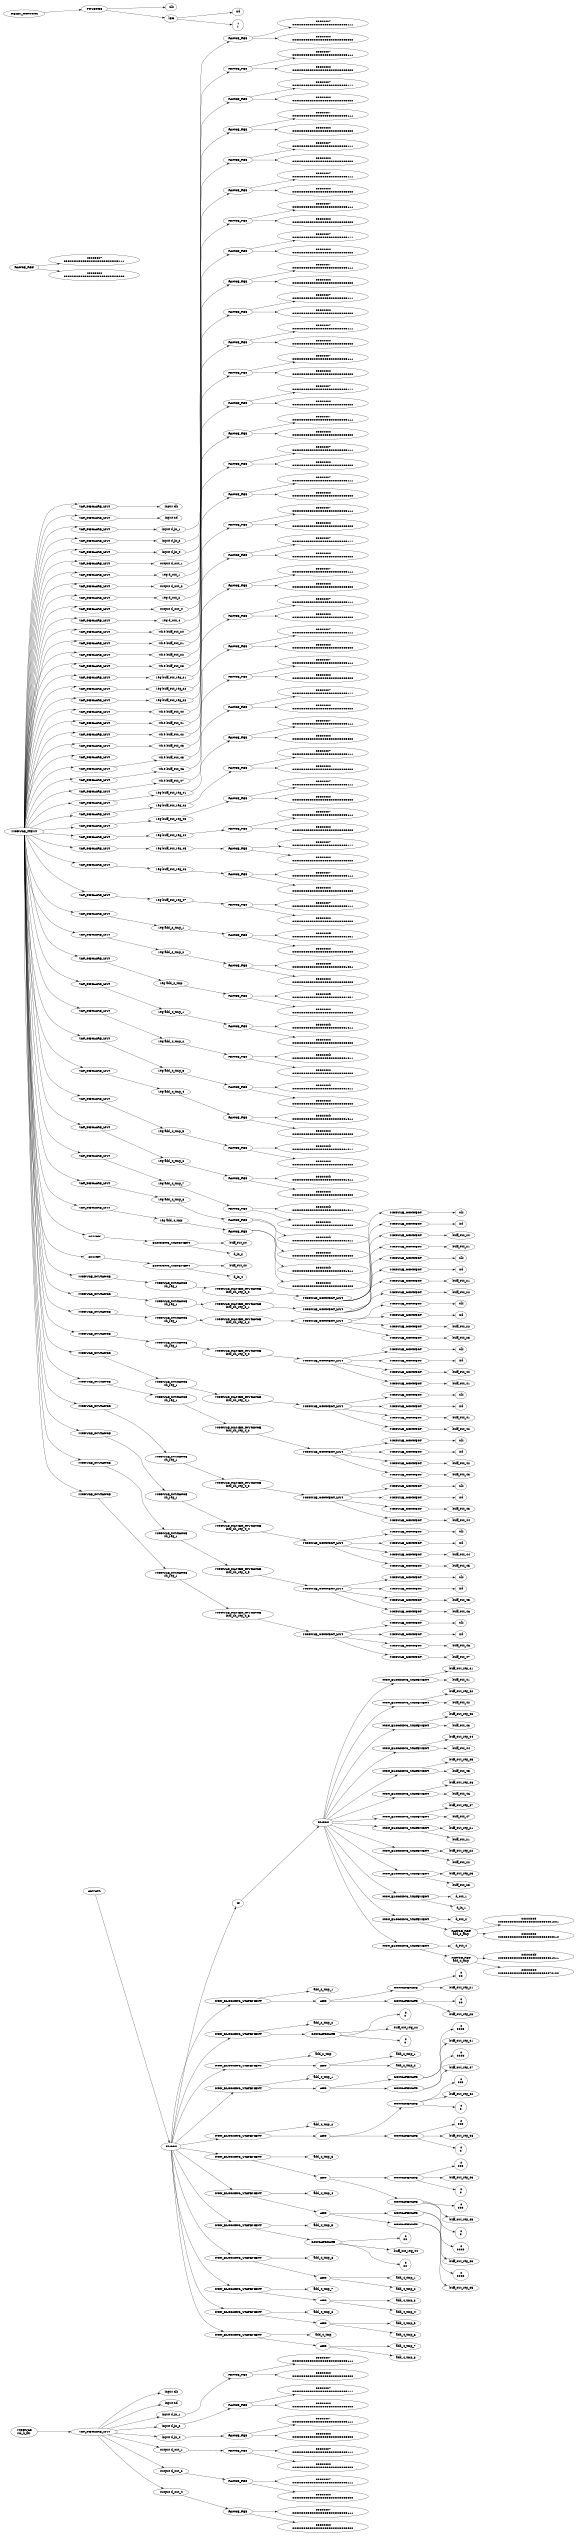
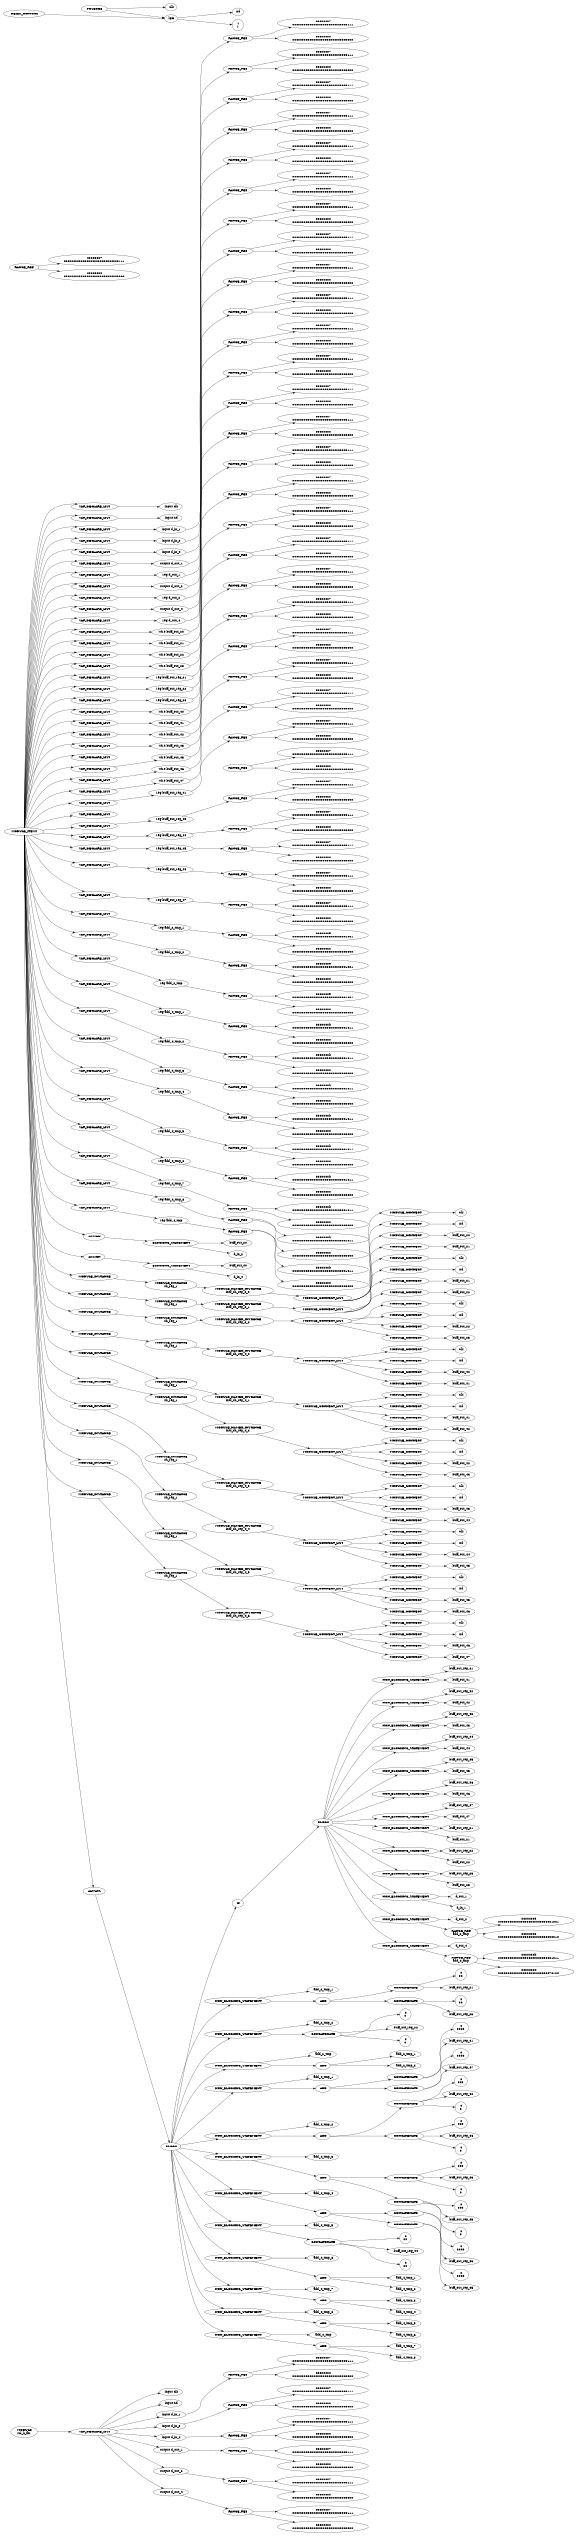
(61, 11) -> (103, 16)
(171, 806) -> none
none -> (46, 1467)
